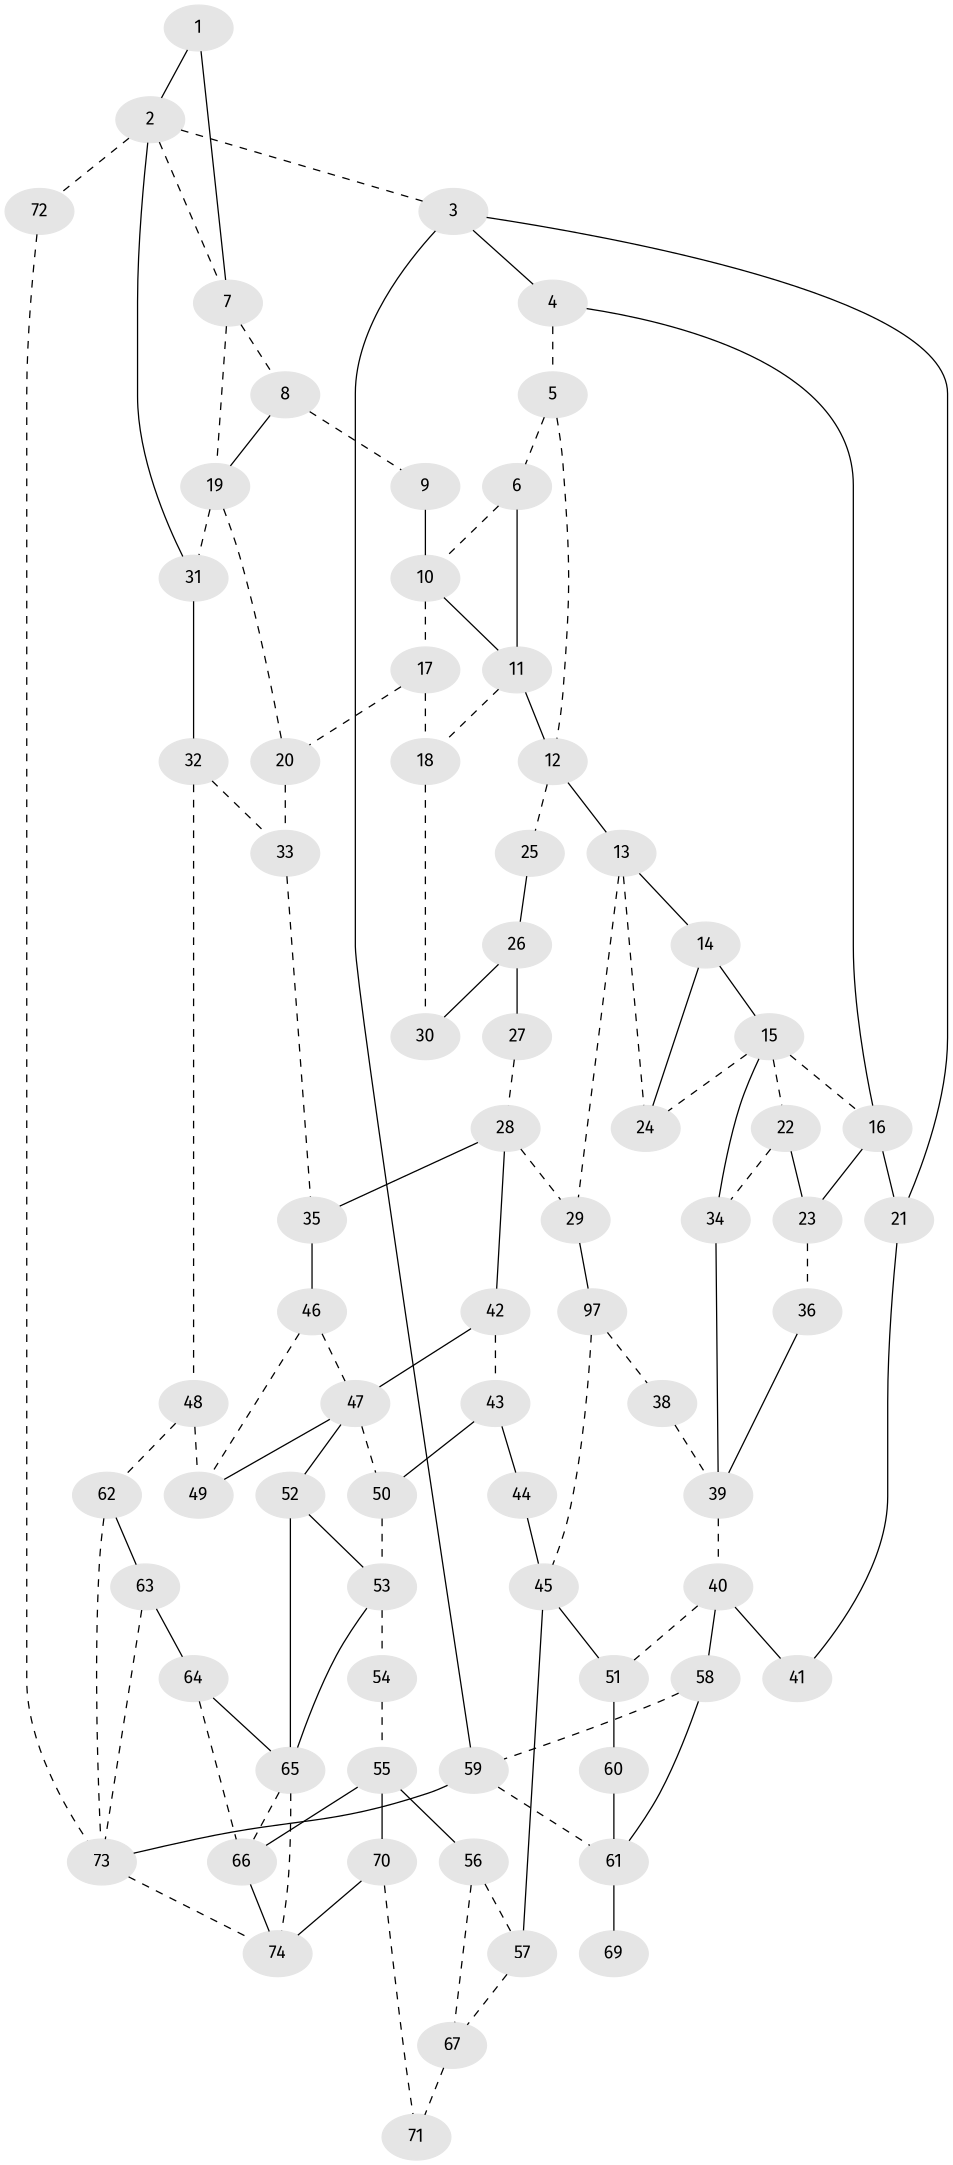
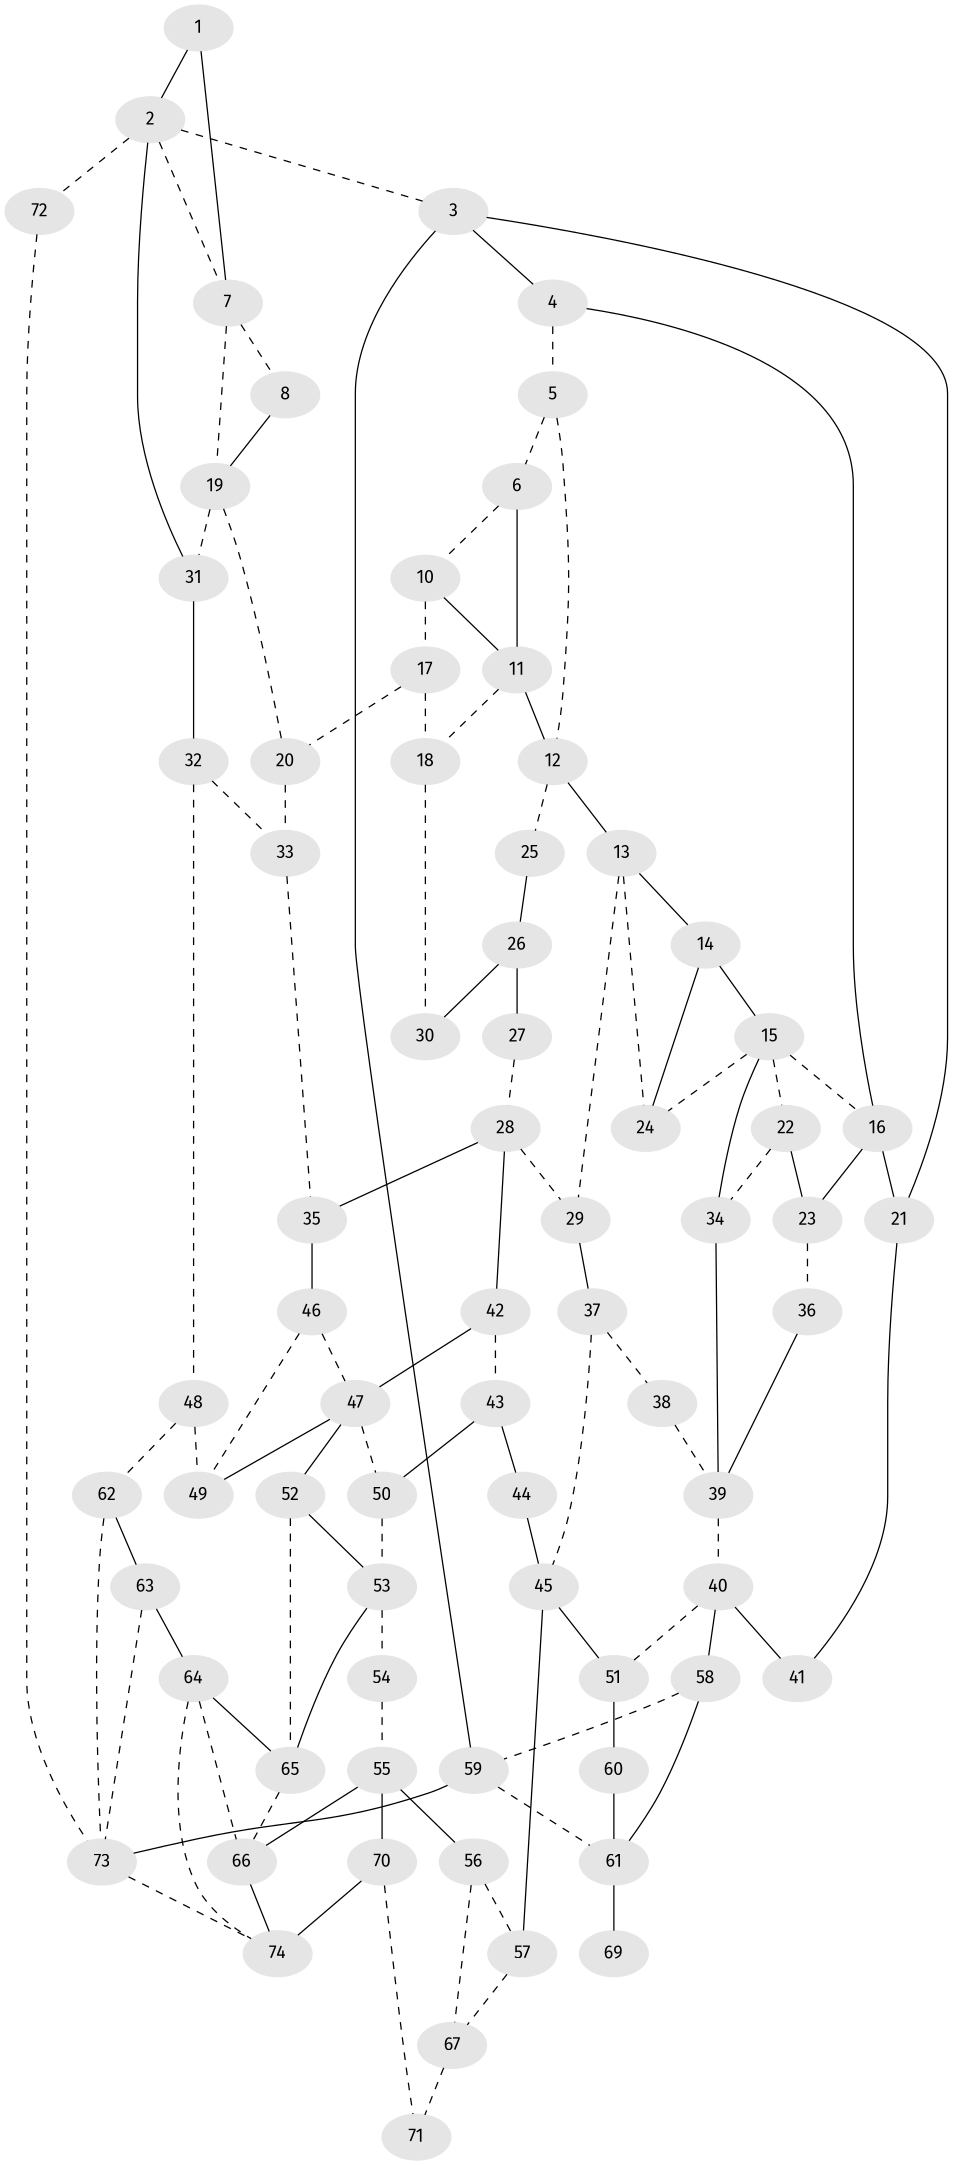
(425, 487) -> none
(592, 1312) -> (592, 1312)
(290, 1633) -> (290, 1633)
(289, 1862) -> (181, 1833)
